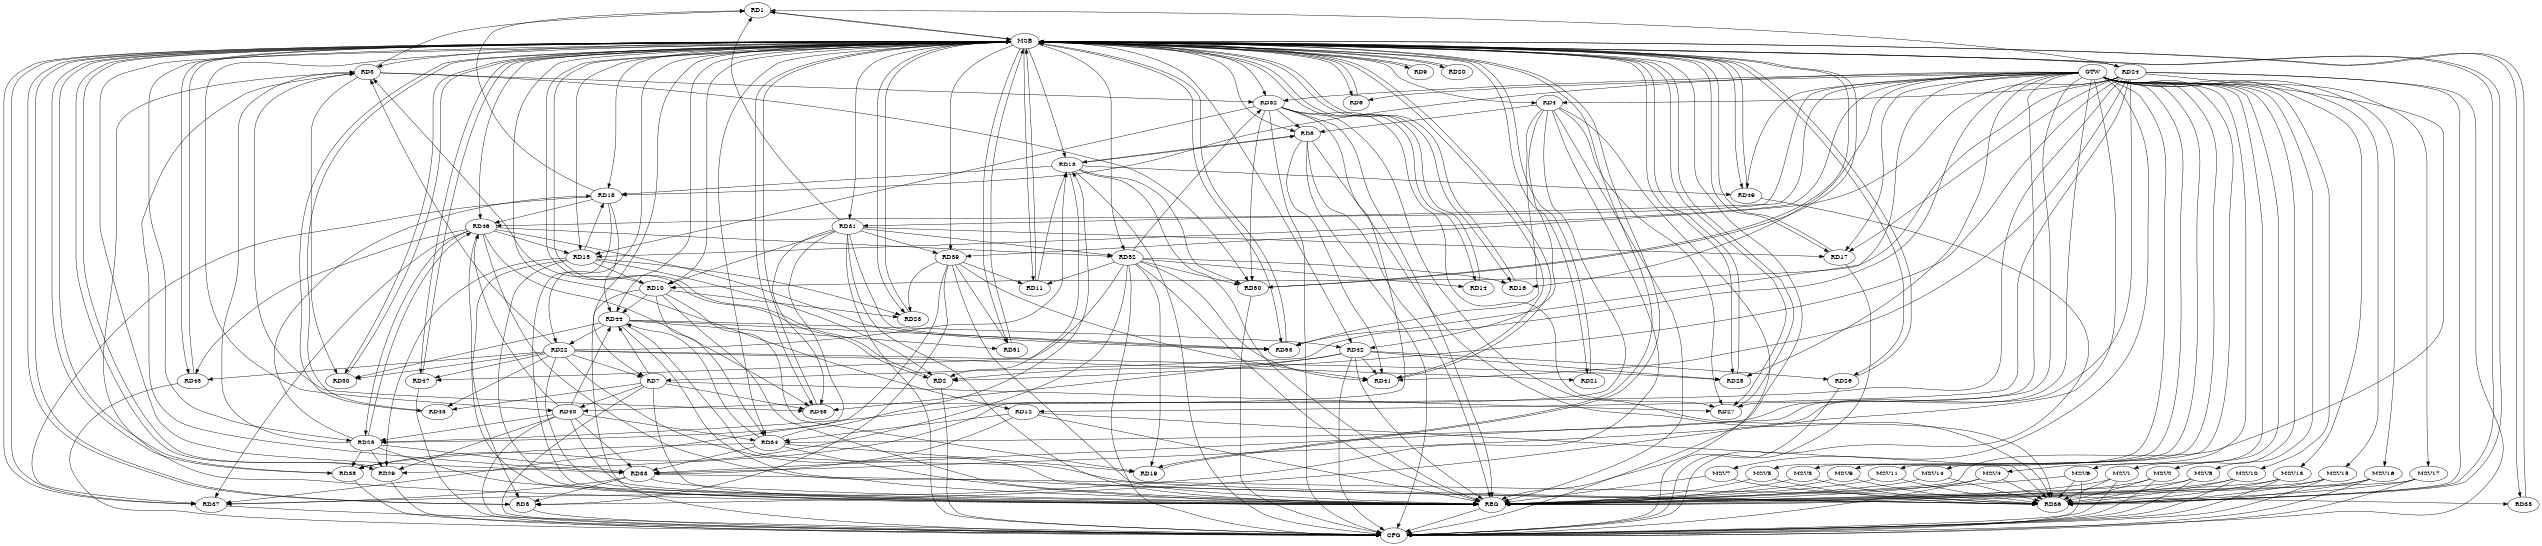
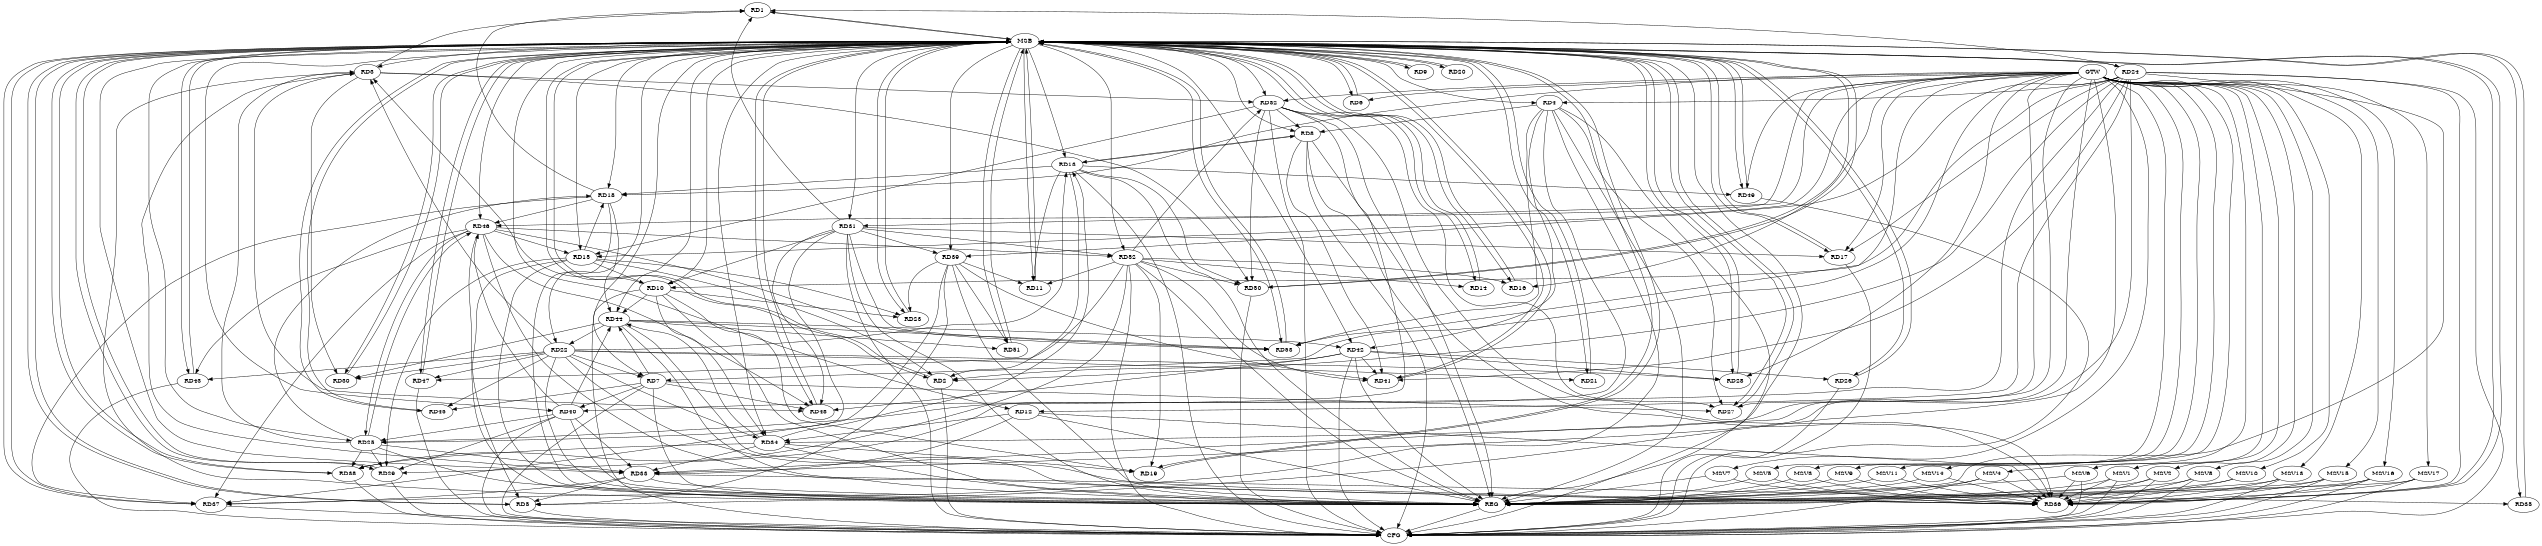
(1049, 228) -> (1042, 225)
(654, 425) -> (660, 399)
(1827, 528) -> none
